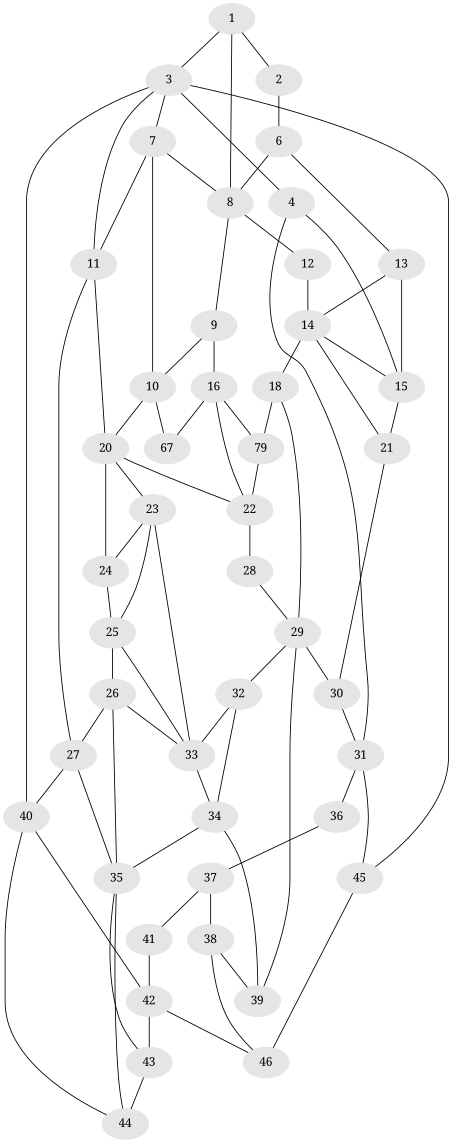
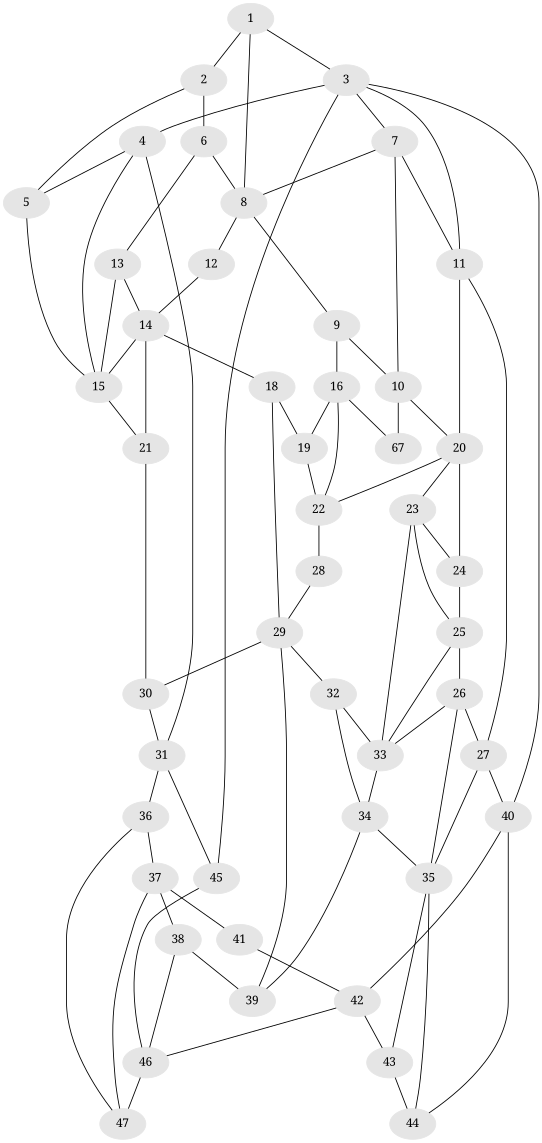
none -> (26, 203)
(261, 449) -> (304, 449)
none -> (123, 1124)
